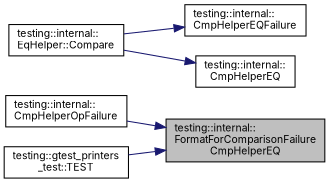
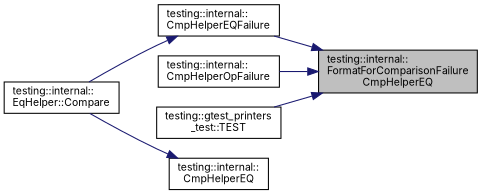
none -> (293, 42)
